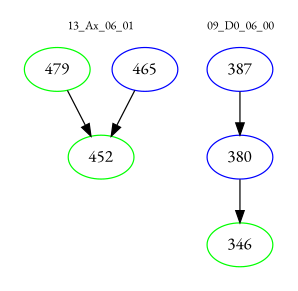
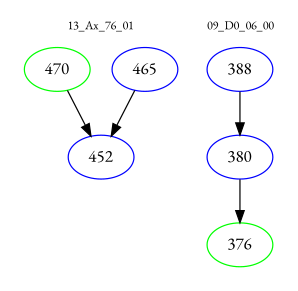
(101, 26) -> (101, 26)
(57, 69) -> (57, 69)
(240, 69) -> (240, 69)
(101, 157) -> (101, 157)
(240, 245) -> (240, 245)
